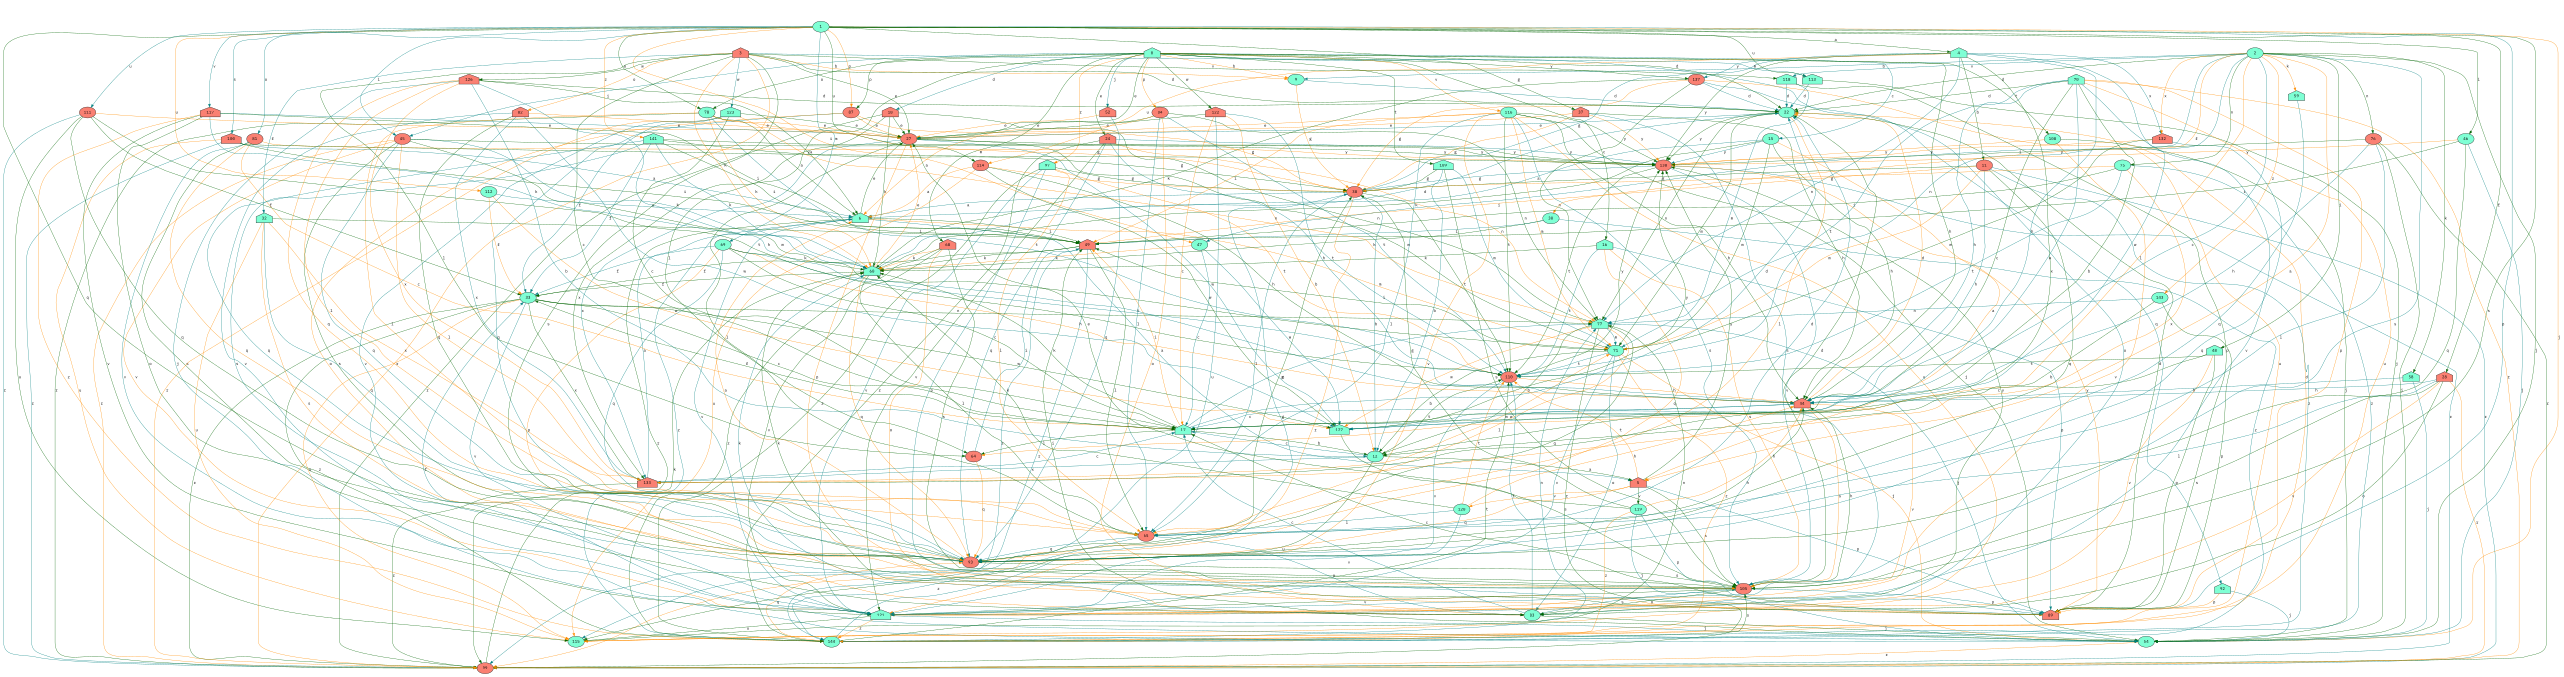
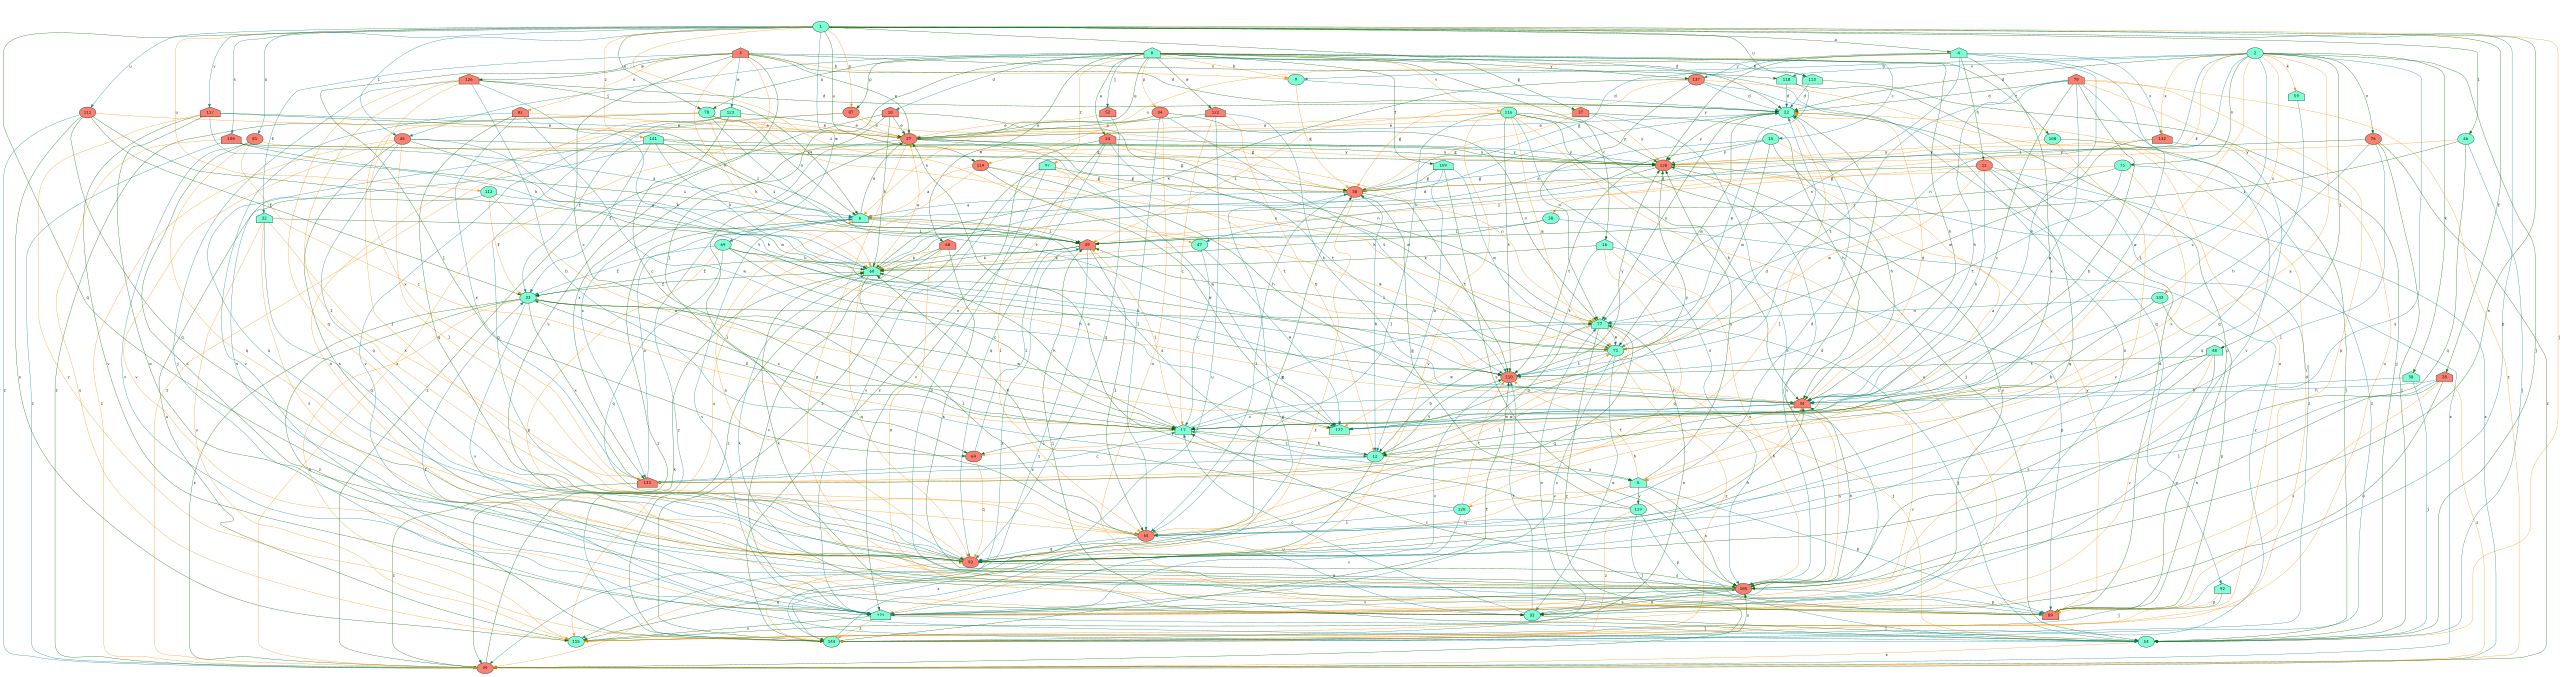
(2076, 80) -> (2076, 80)
none -> (172, 436)
(1638, 483) -> (1638, 483)
(1536, 503) -> (1968, 490)
(2288, 626) -> (1409, 634)
